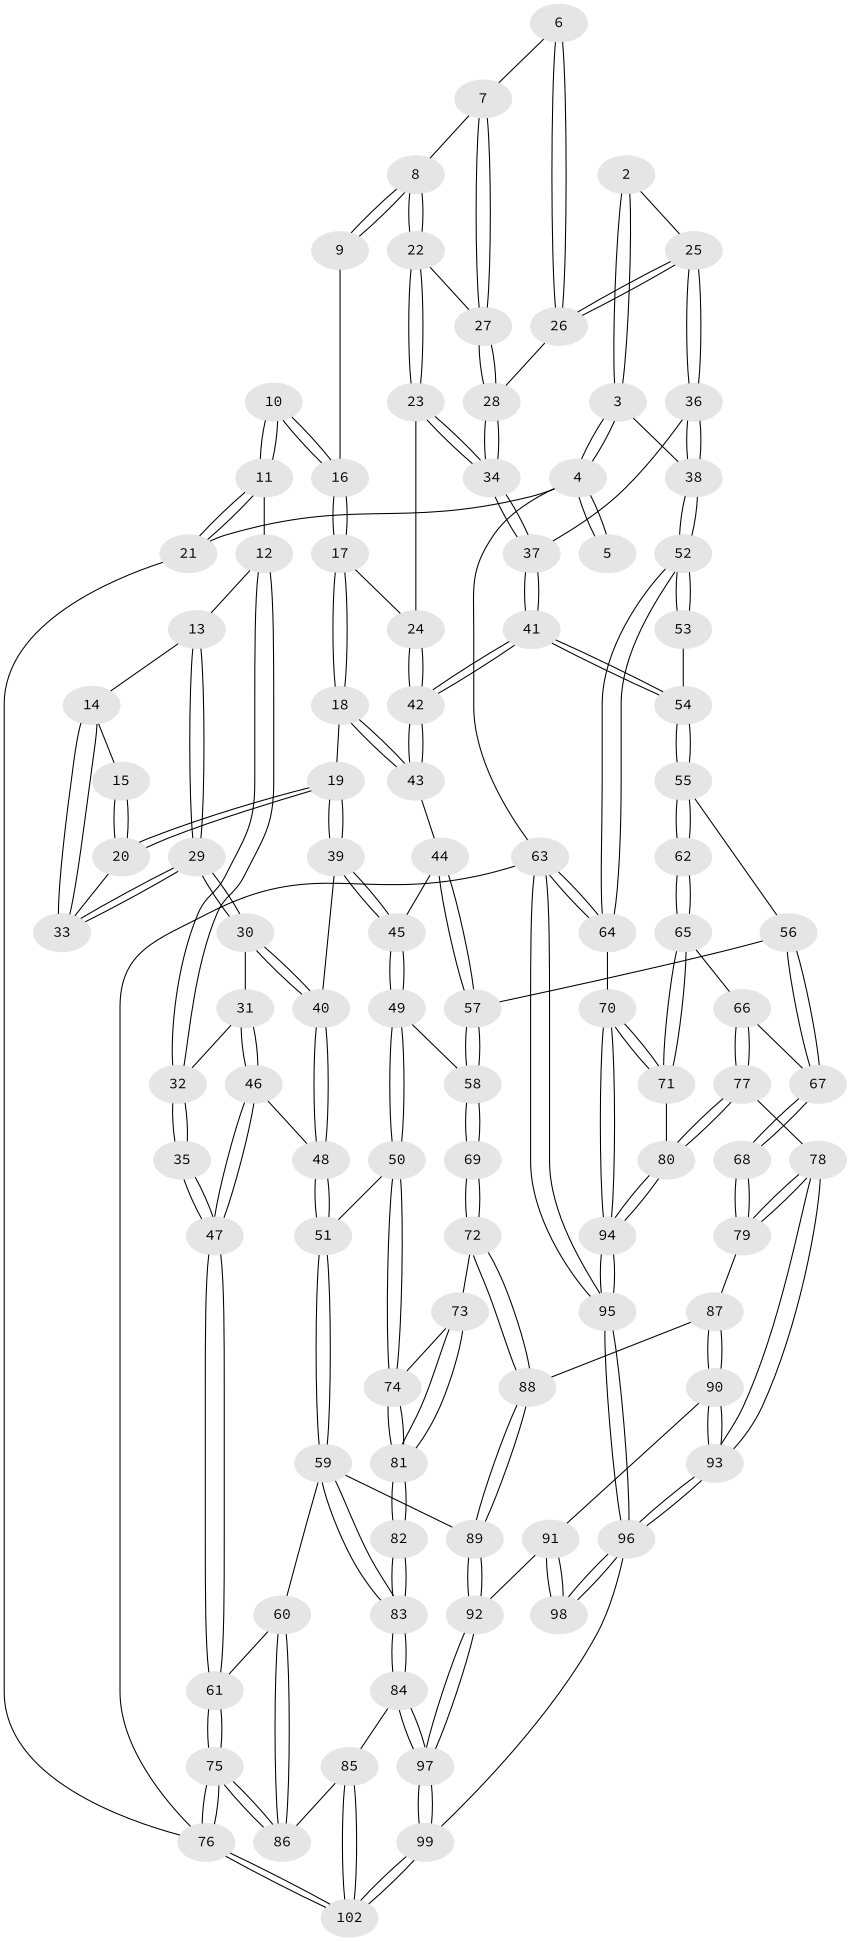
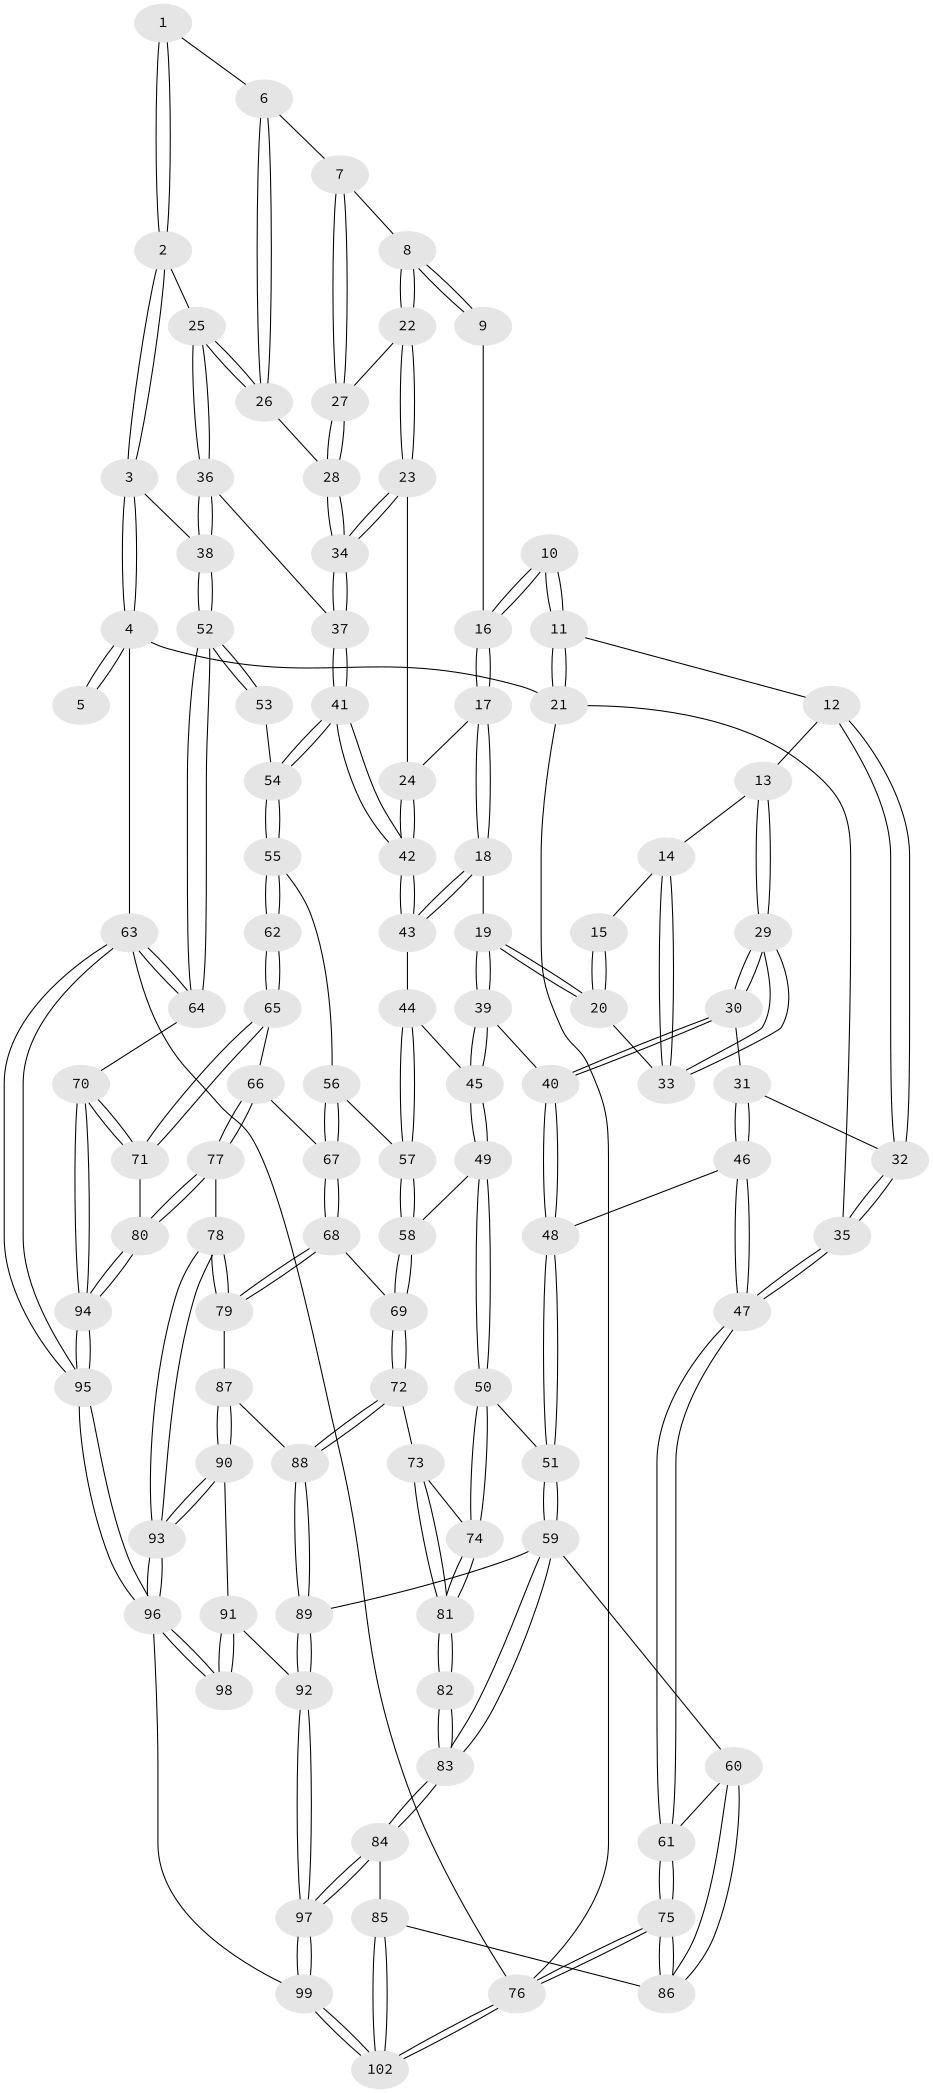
none -> (163, 23)
none -> (851, 869)
none -> (365, 1274)
